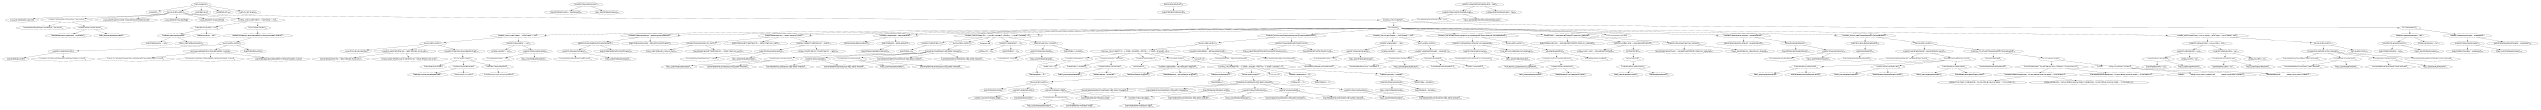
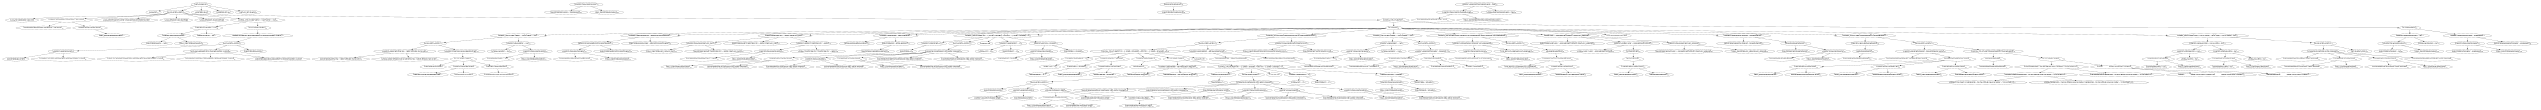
(68, 36) -> none
(356, 51) -> none
(1597, 59) -> none
(1048, 63) -> (1058, 71)
